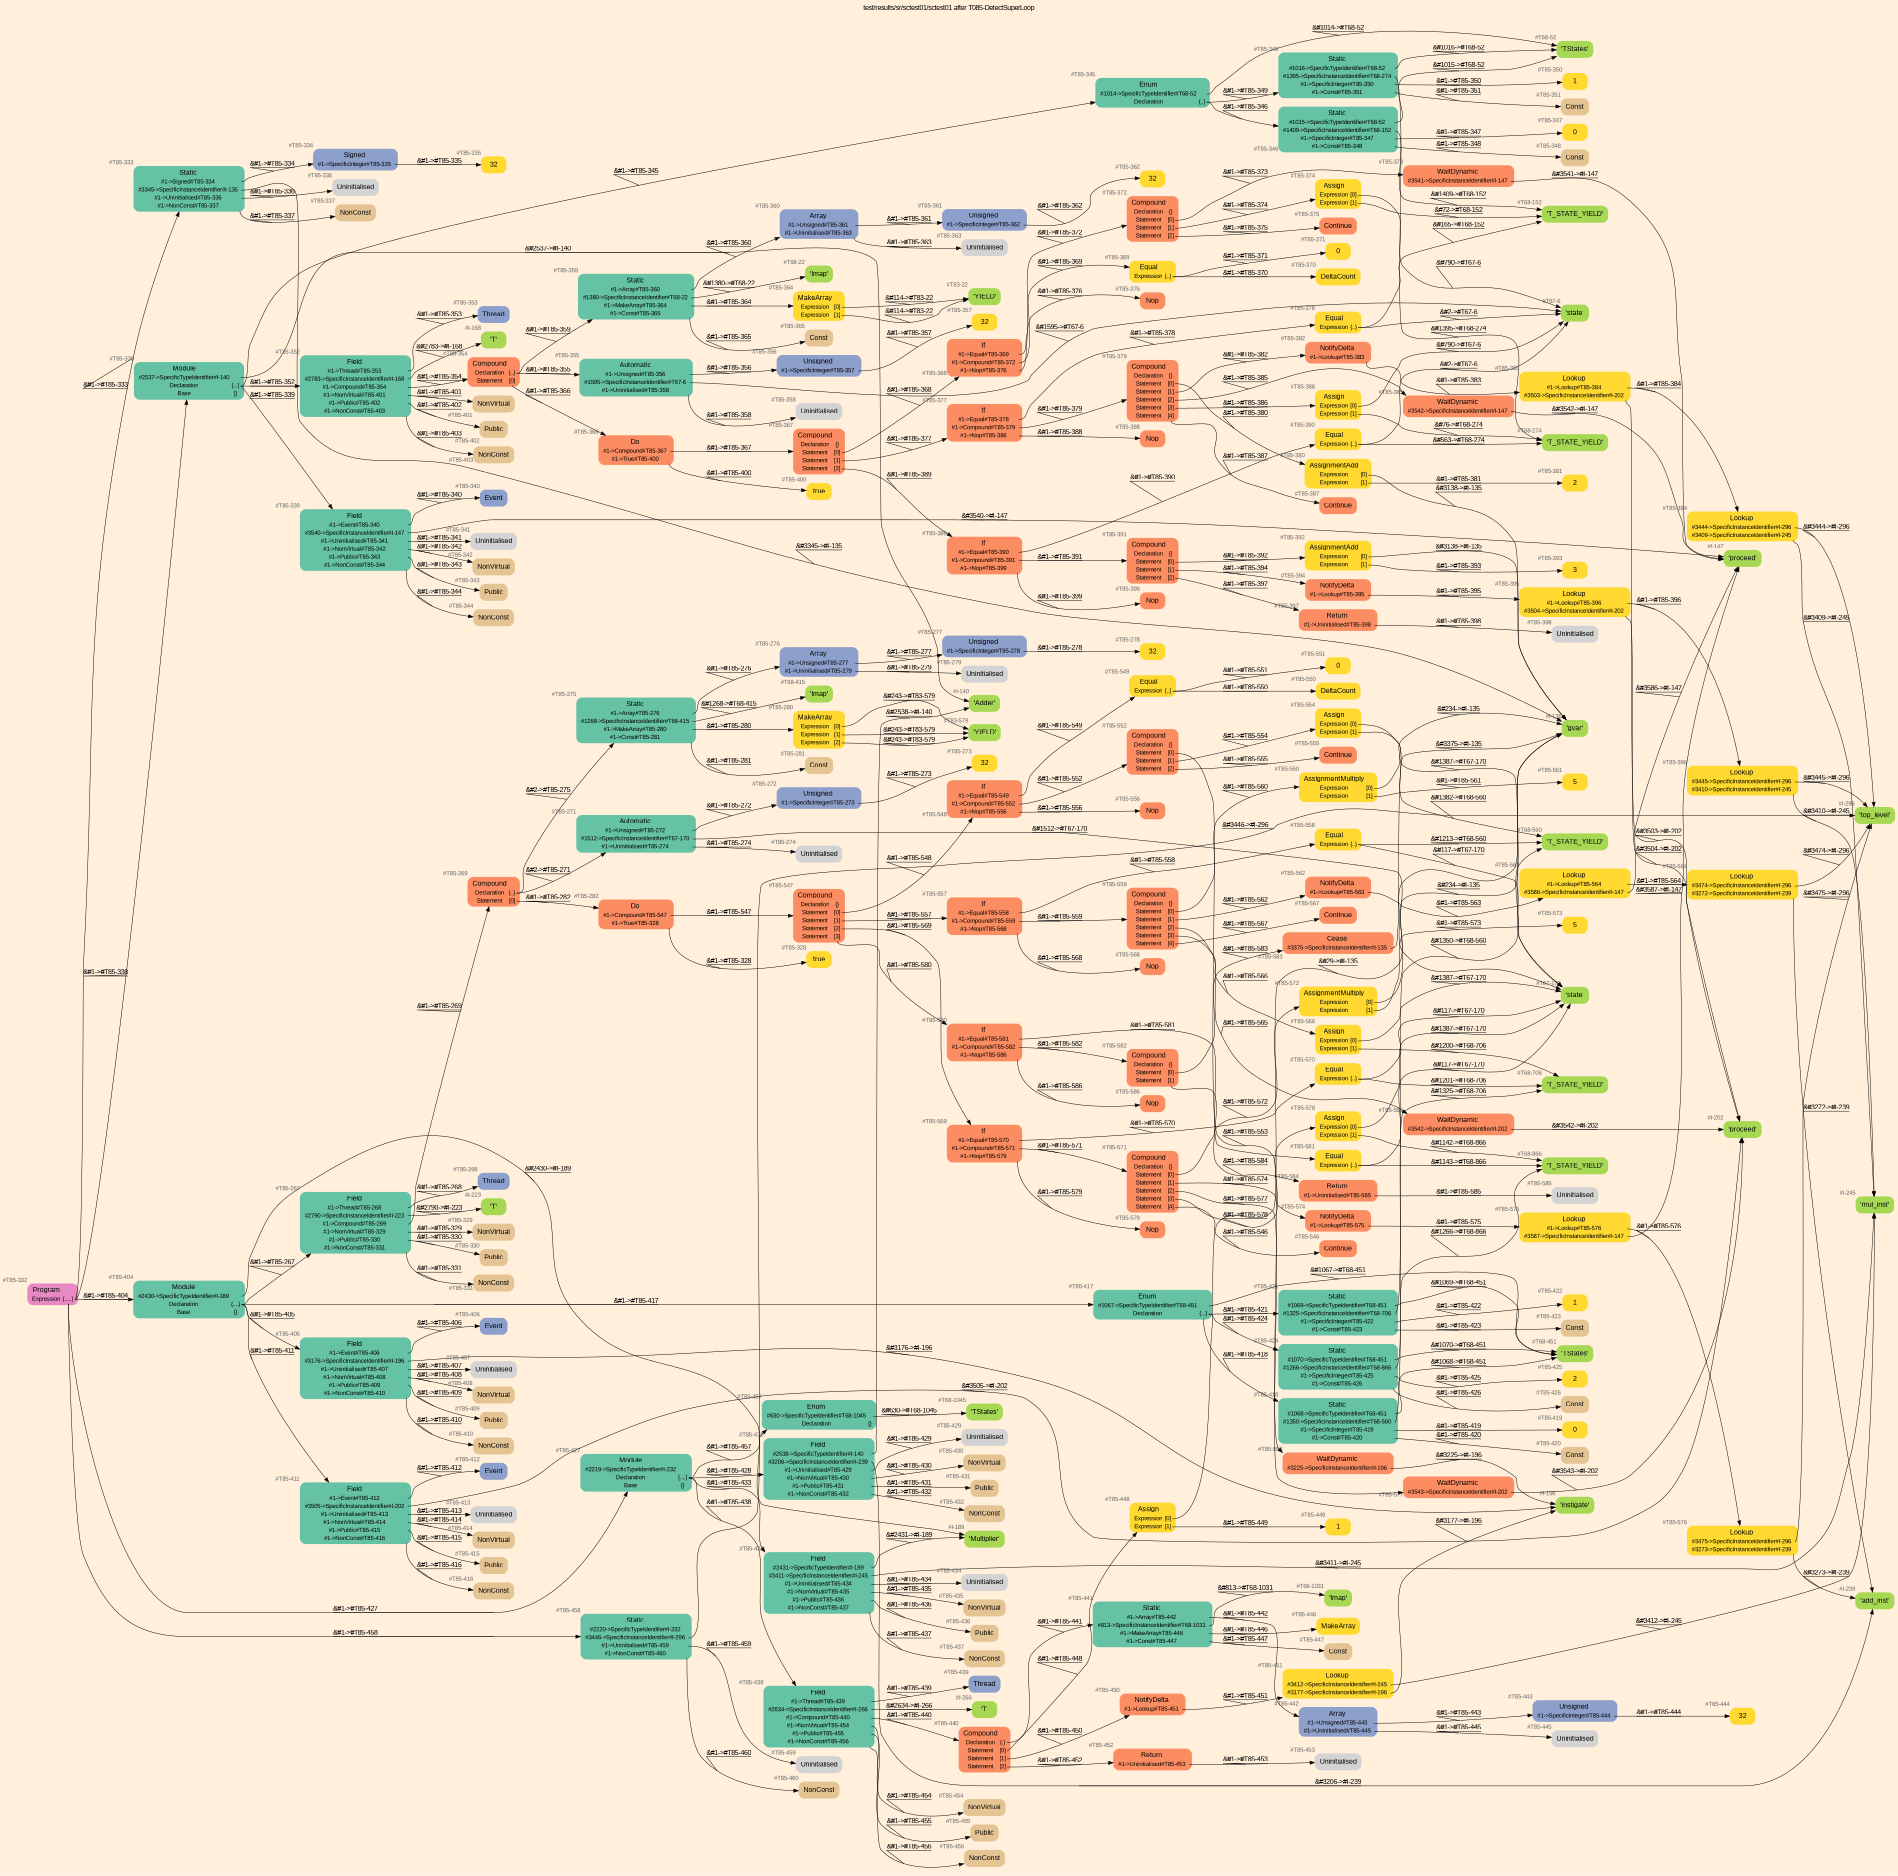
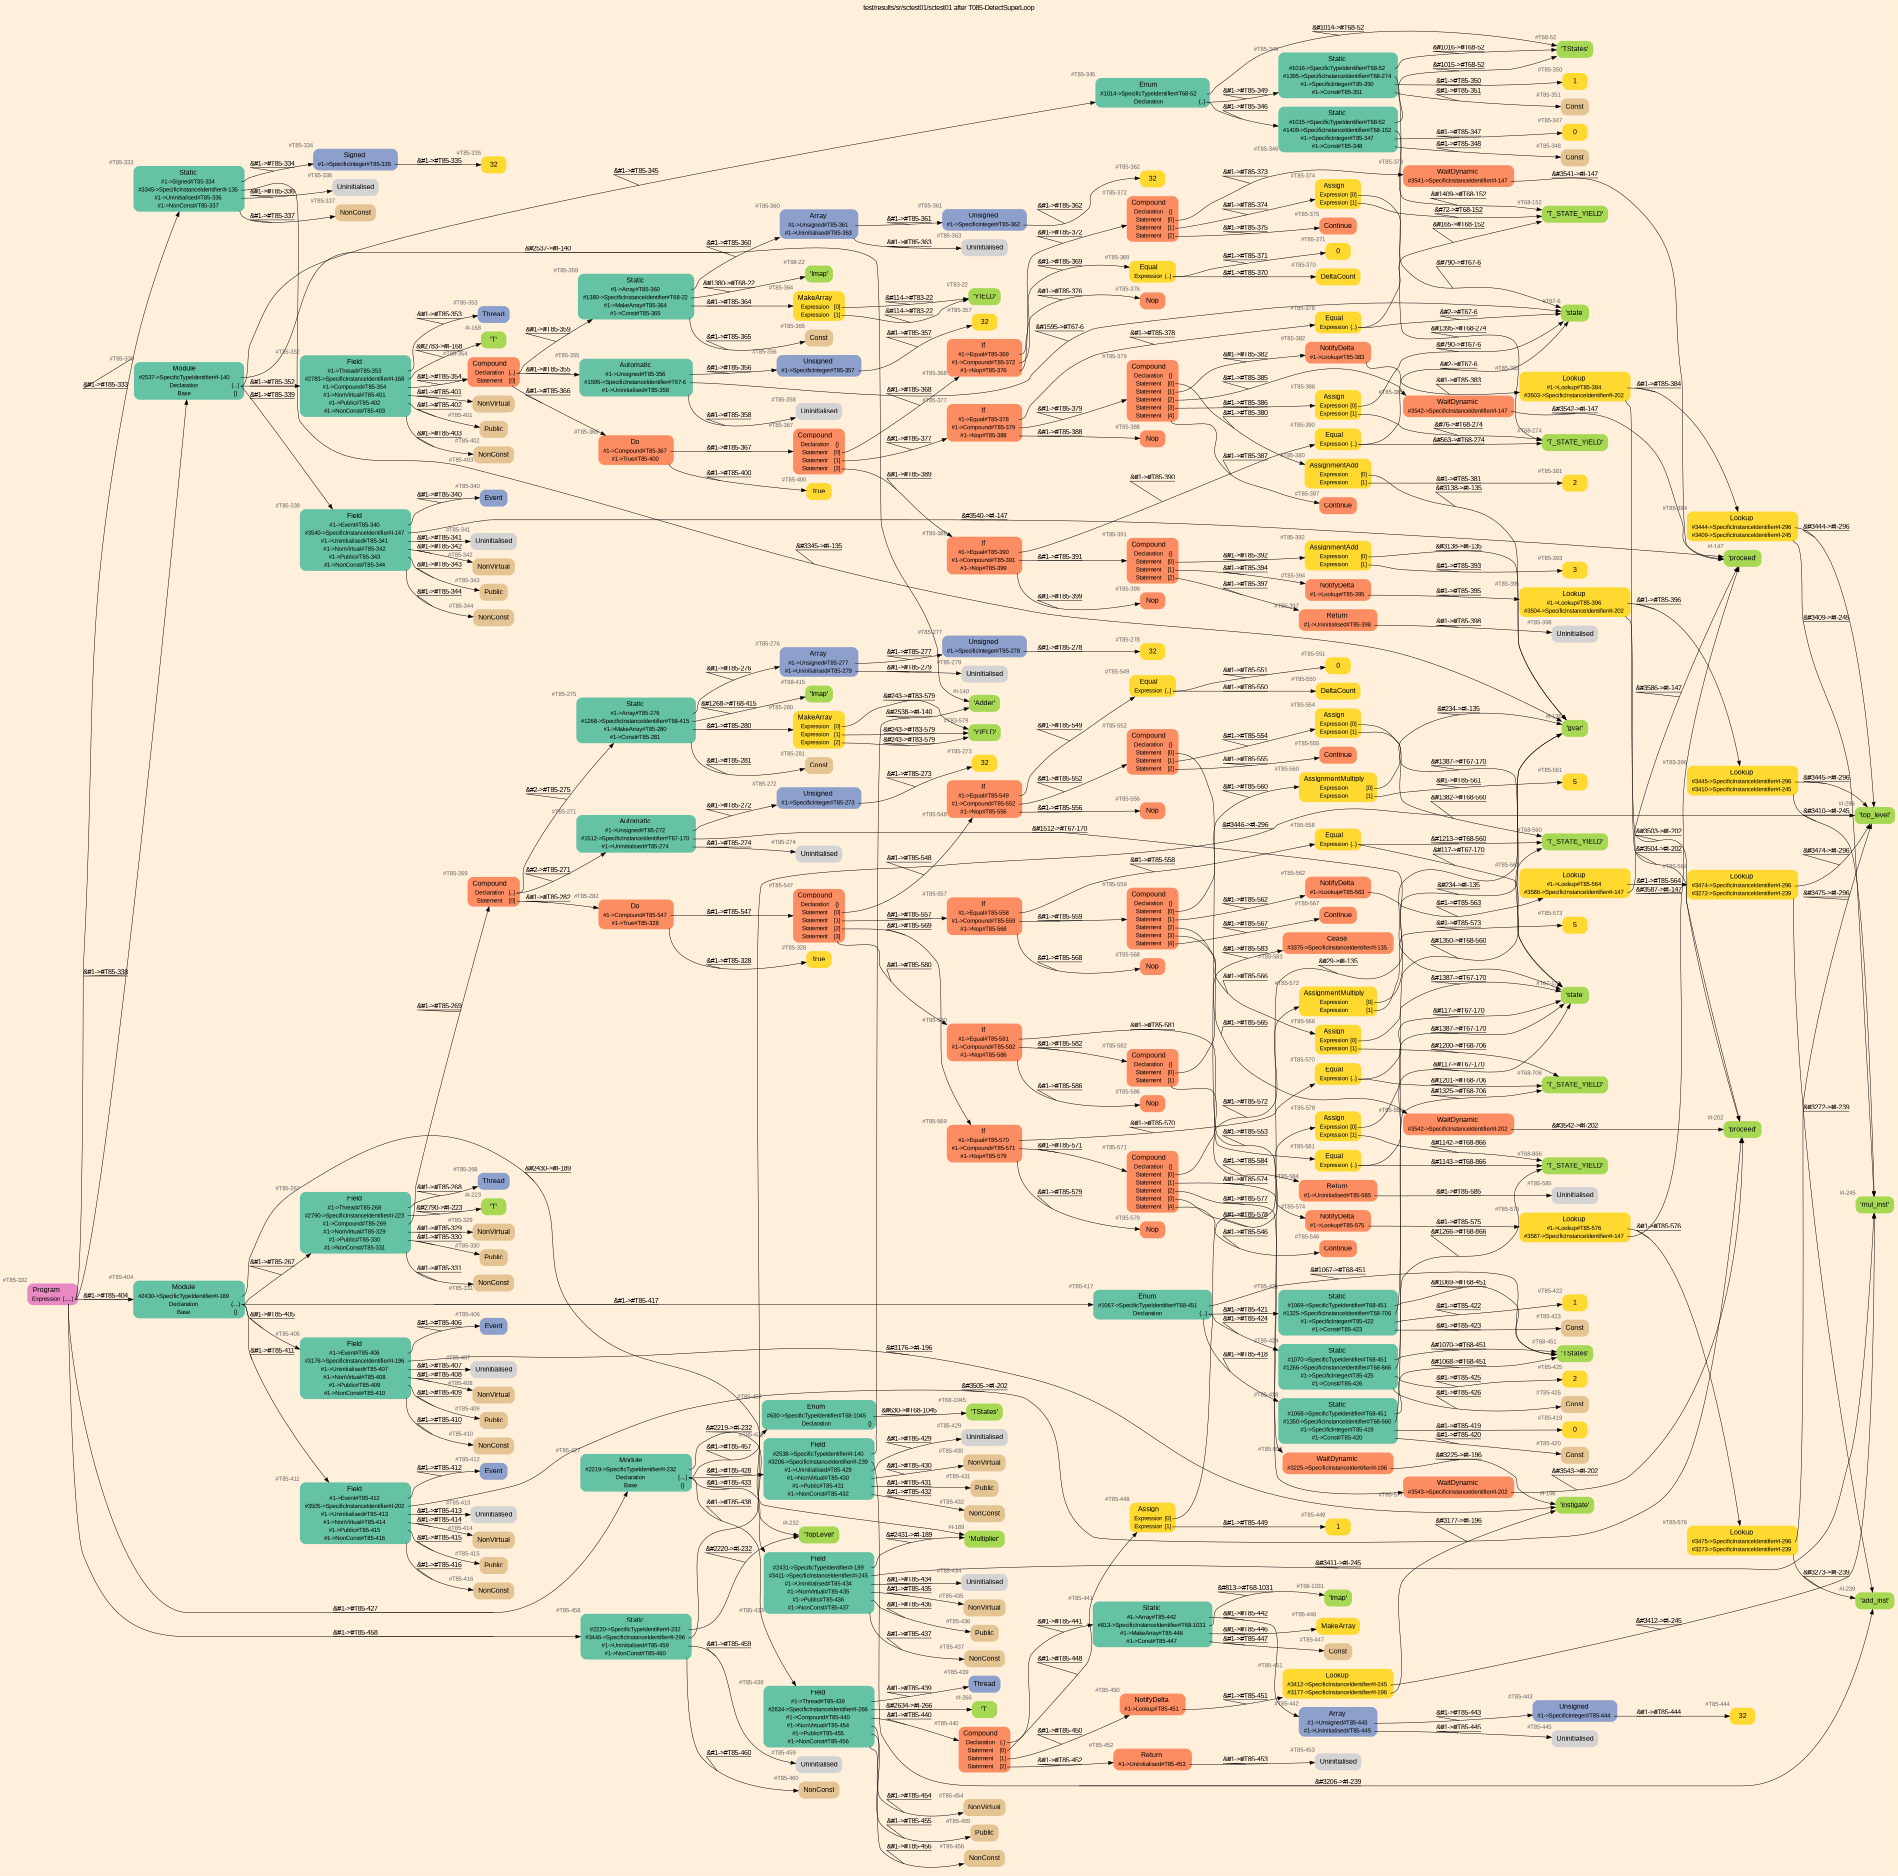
(1399, 802) -> none
none -> (819, 1535)
